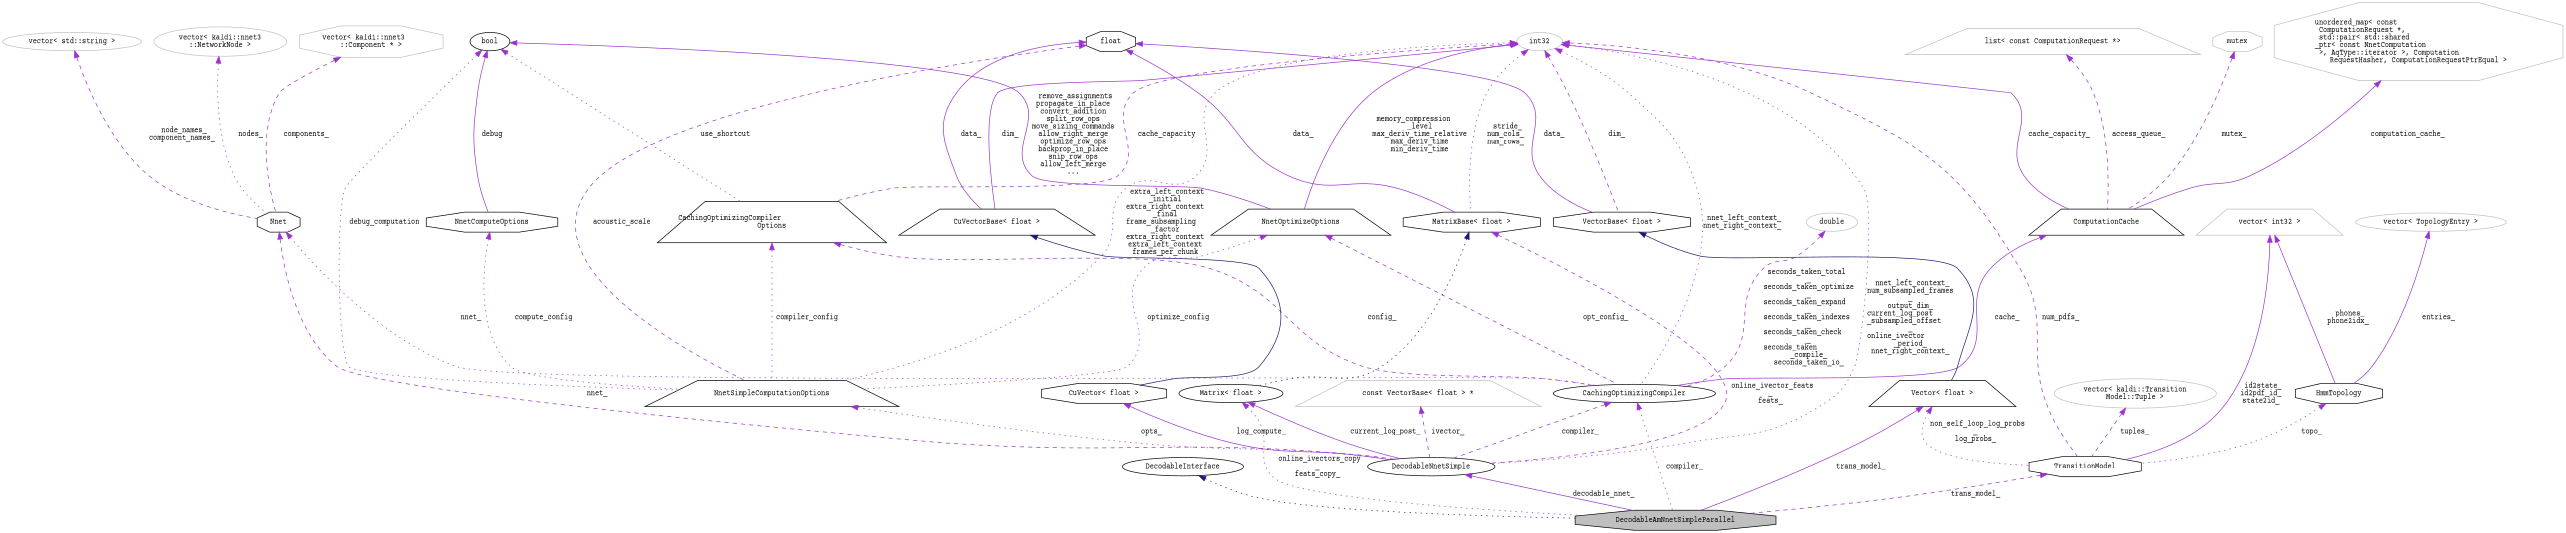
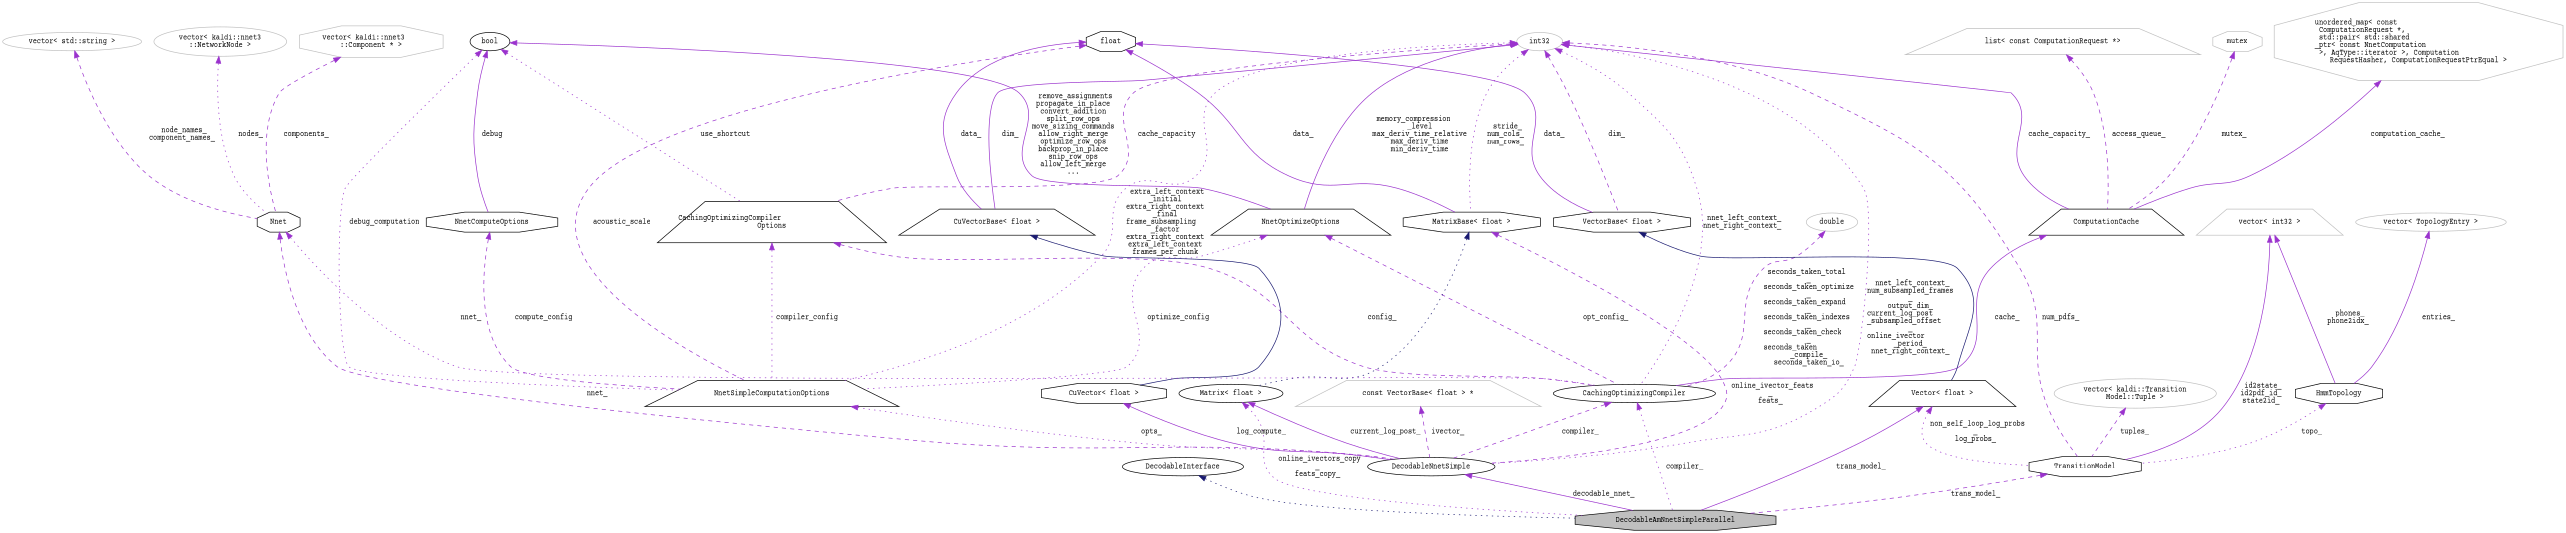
(514, 368) -> (514, 368)
